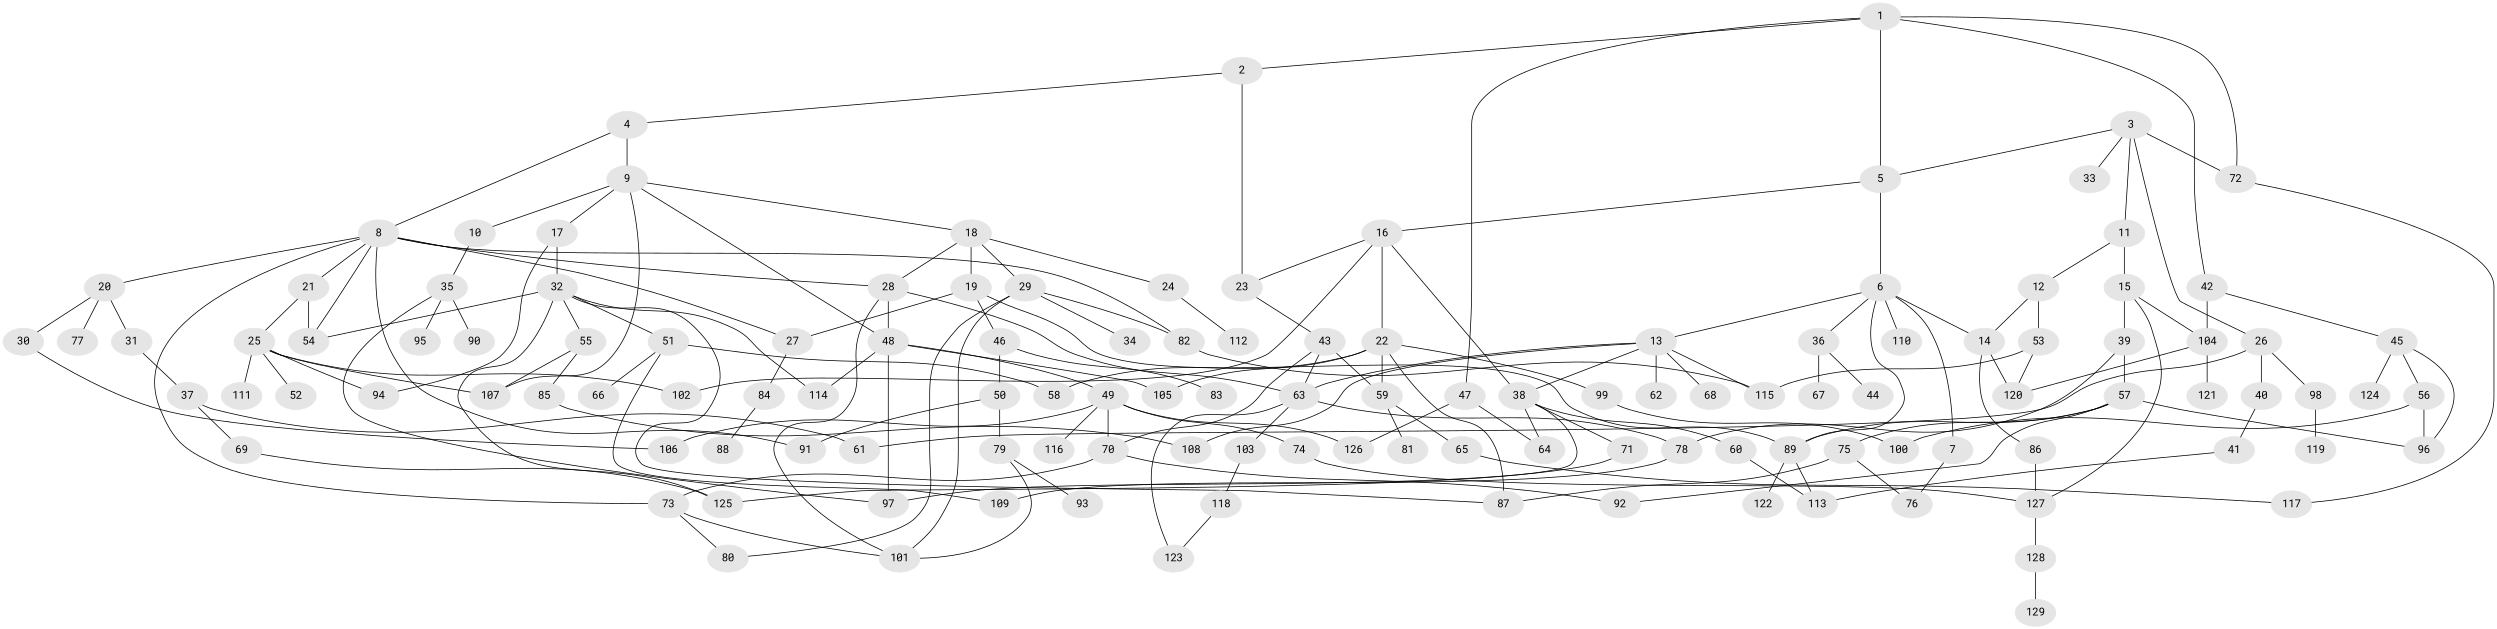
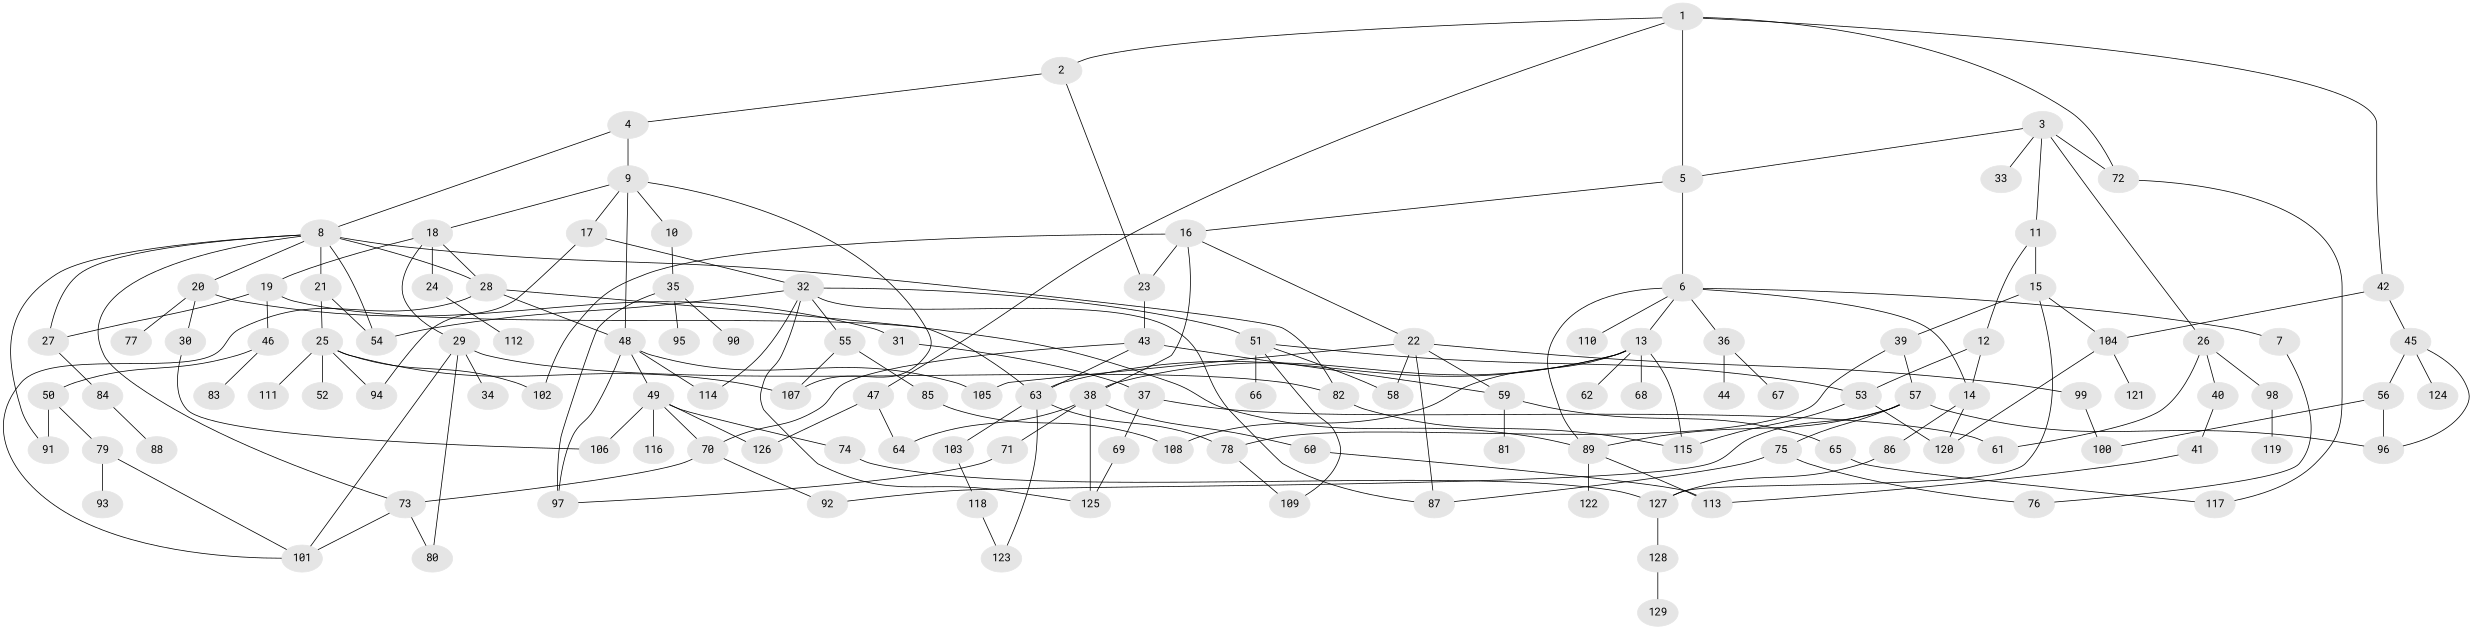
none -> (1531, 363)
